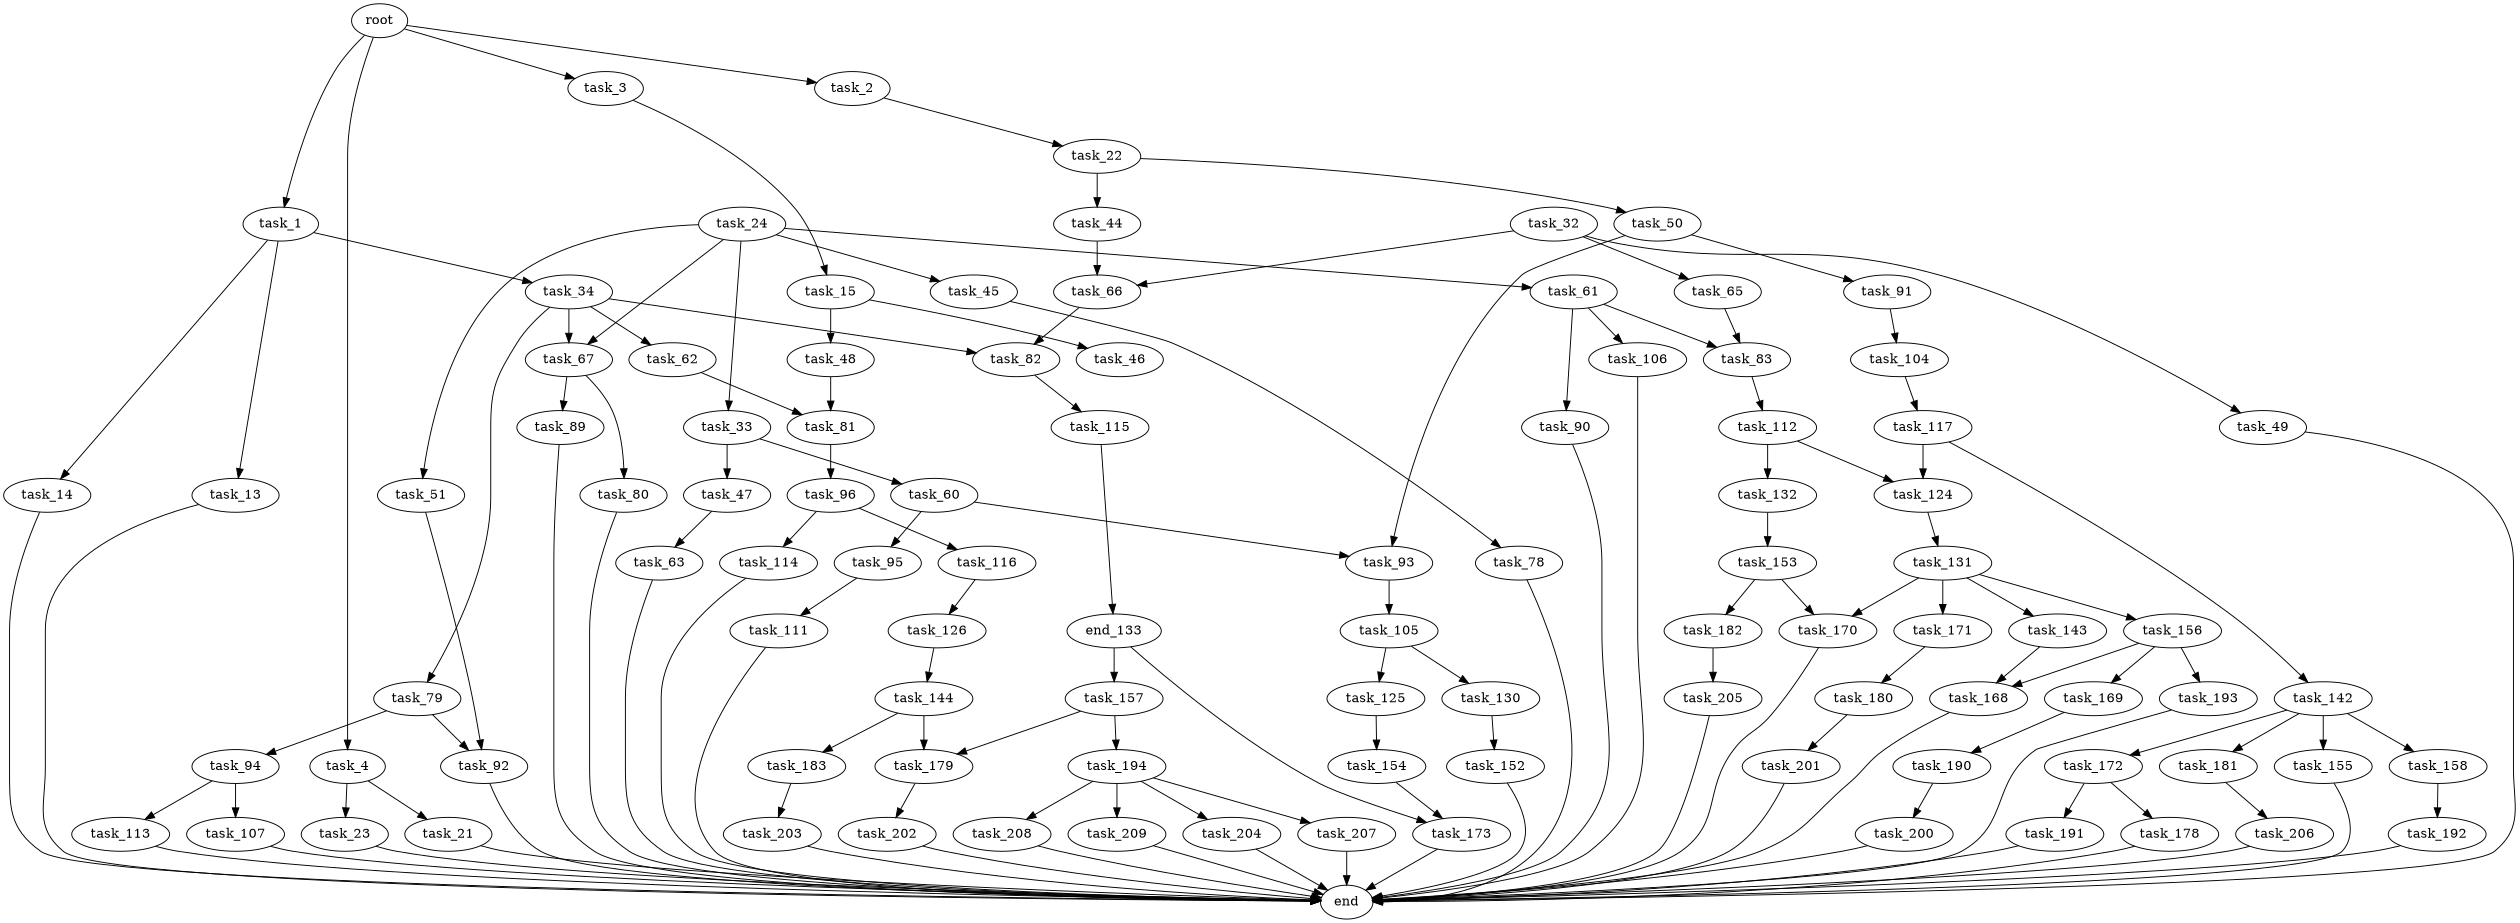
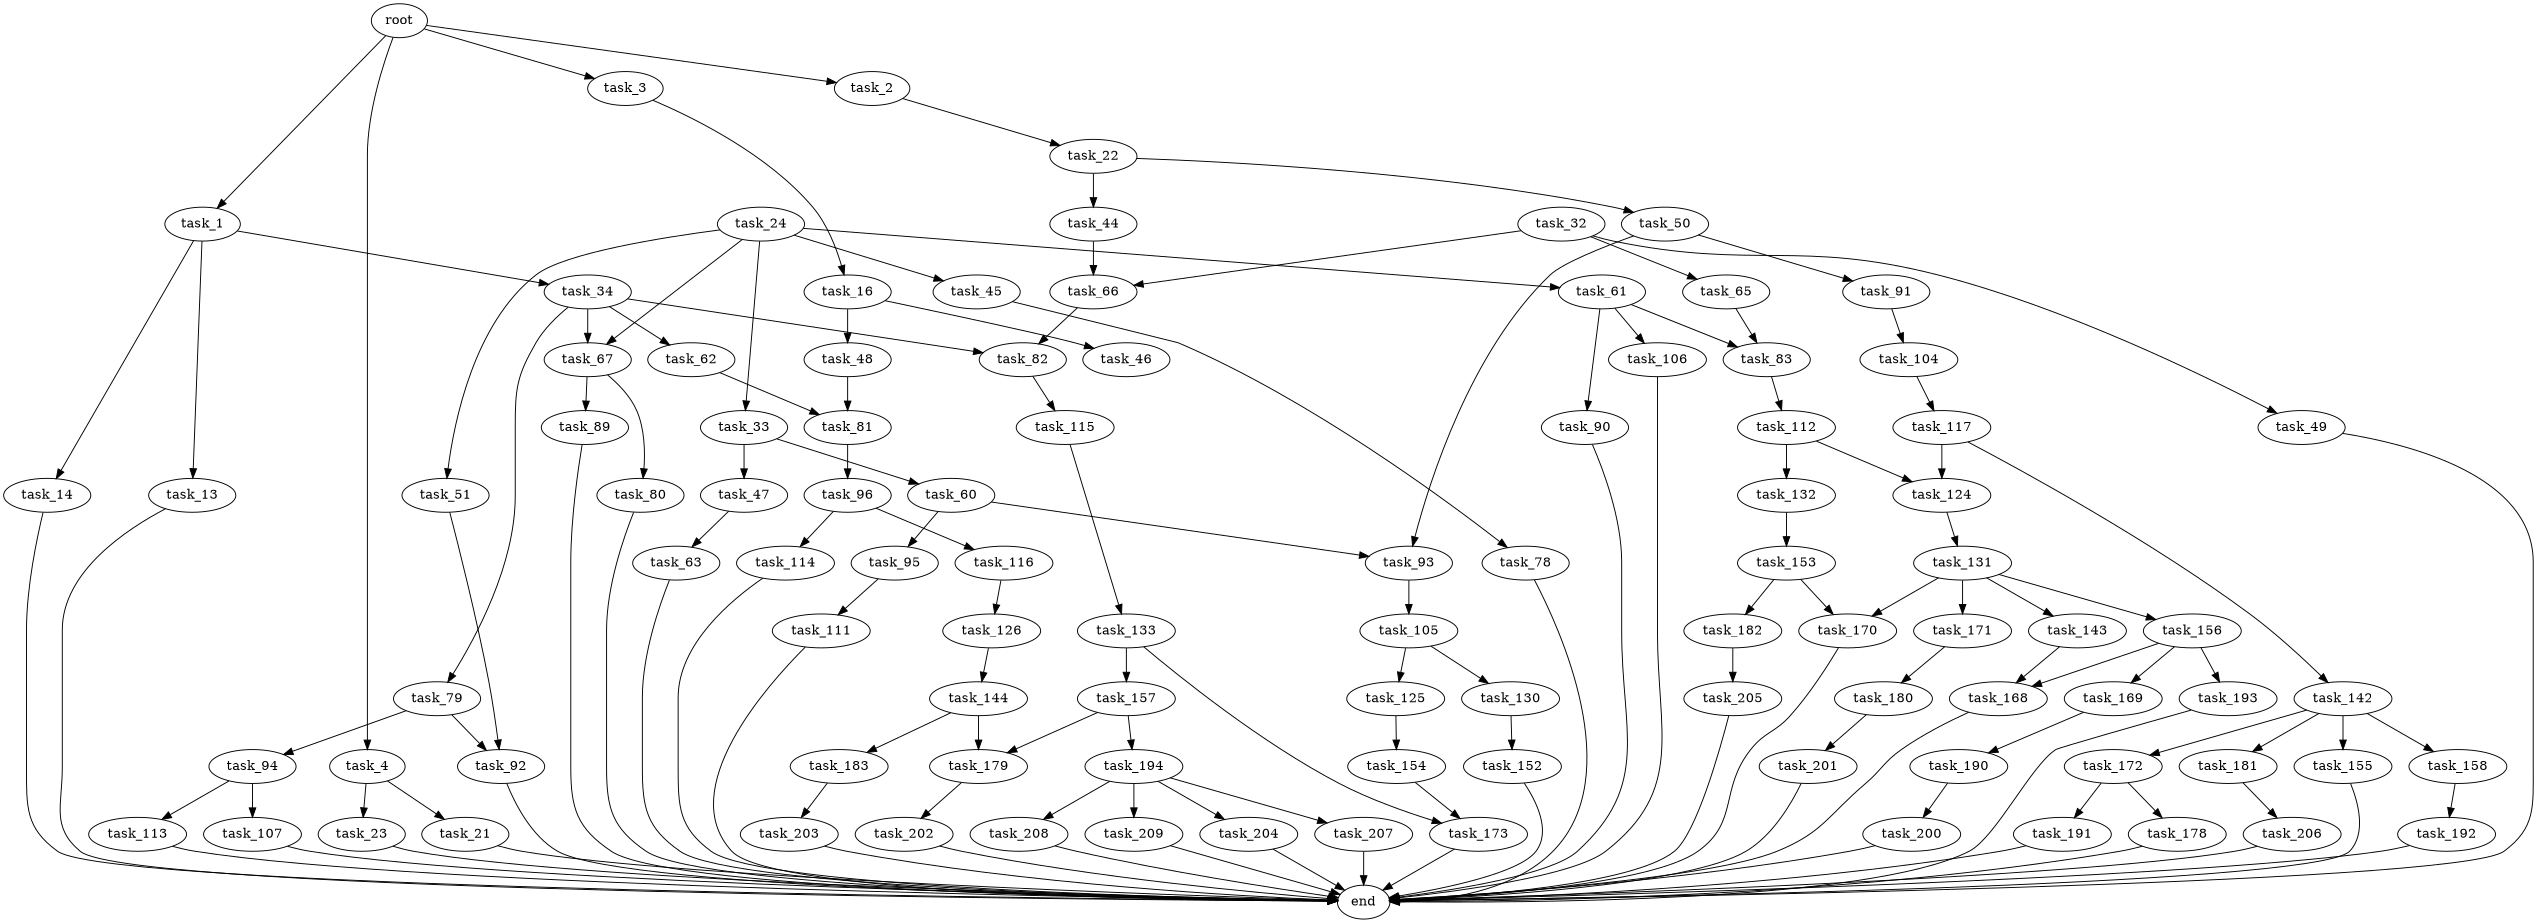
(831, 292) -> (848, 292)
(1114, 631) -> (1126, 631)
